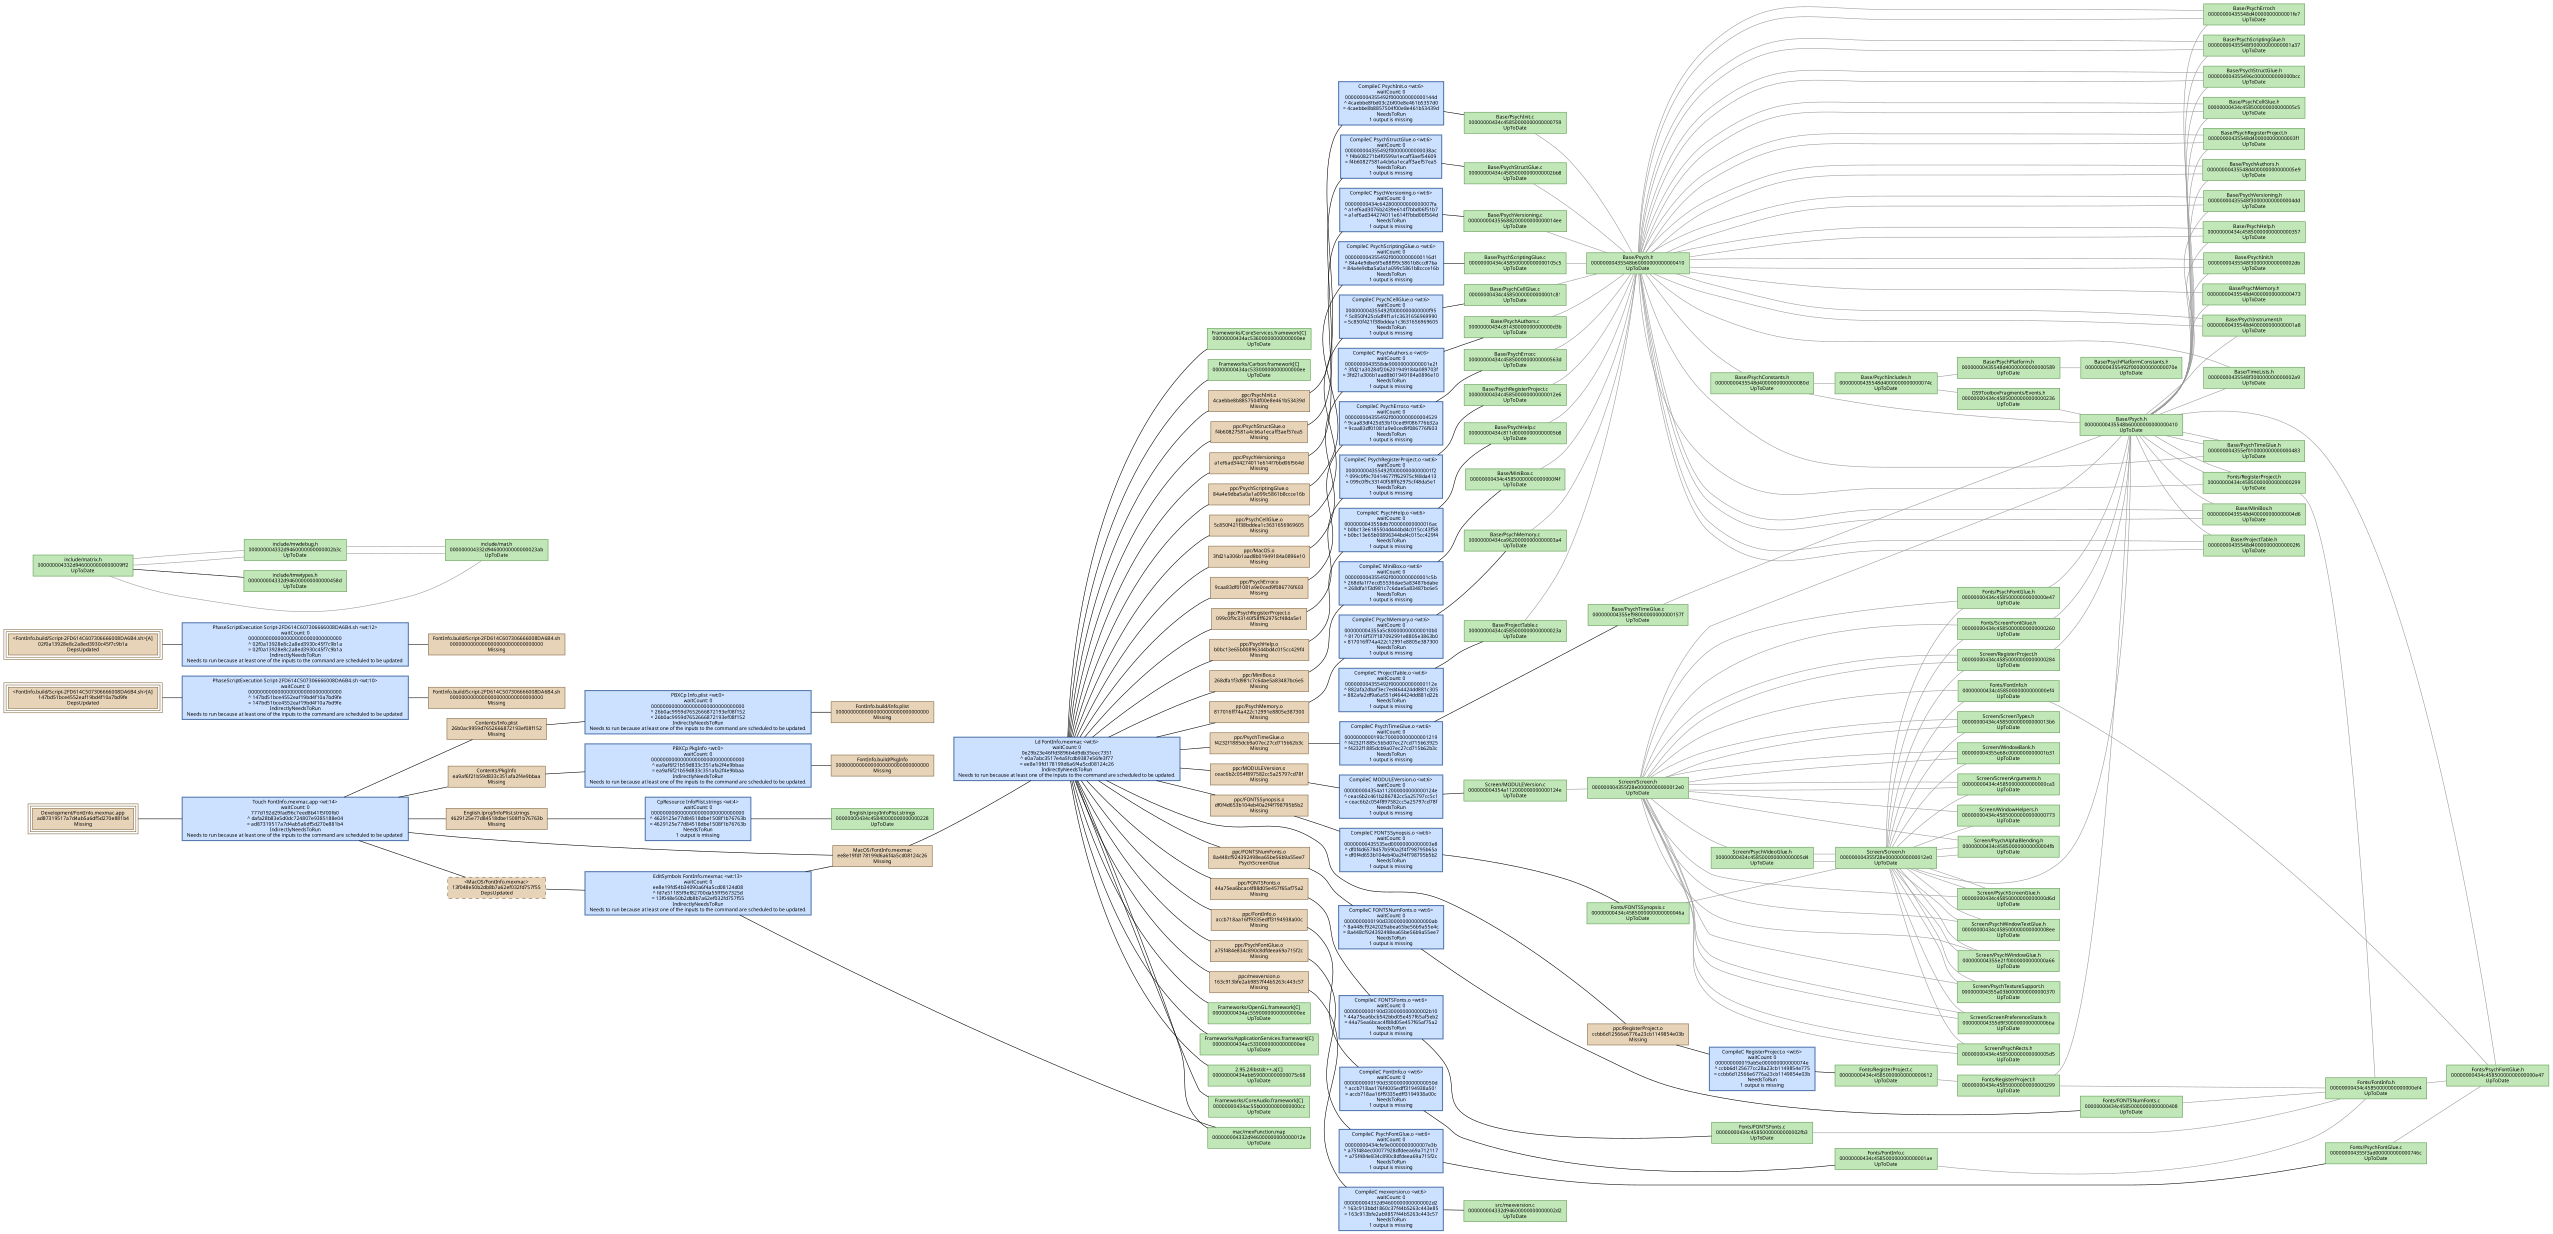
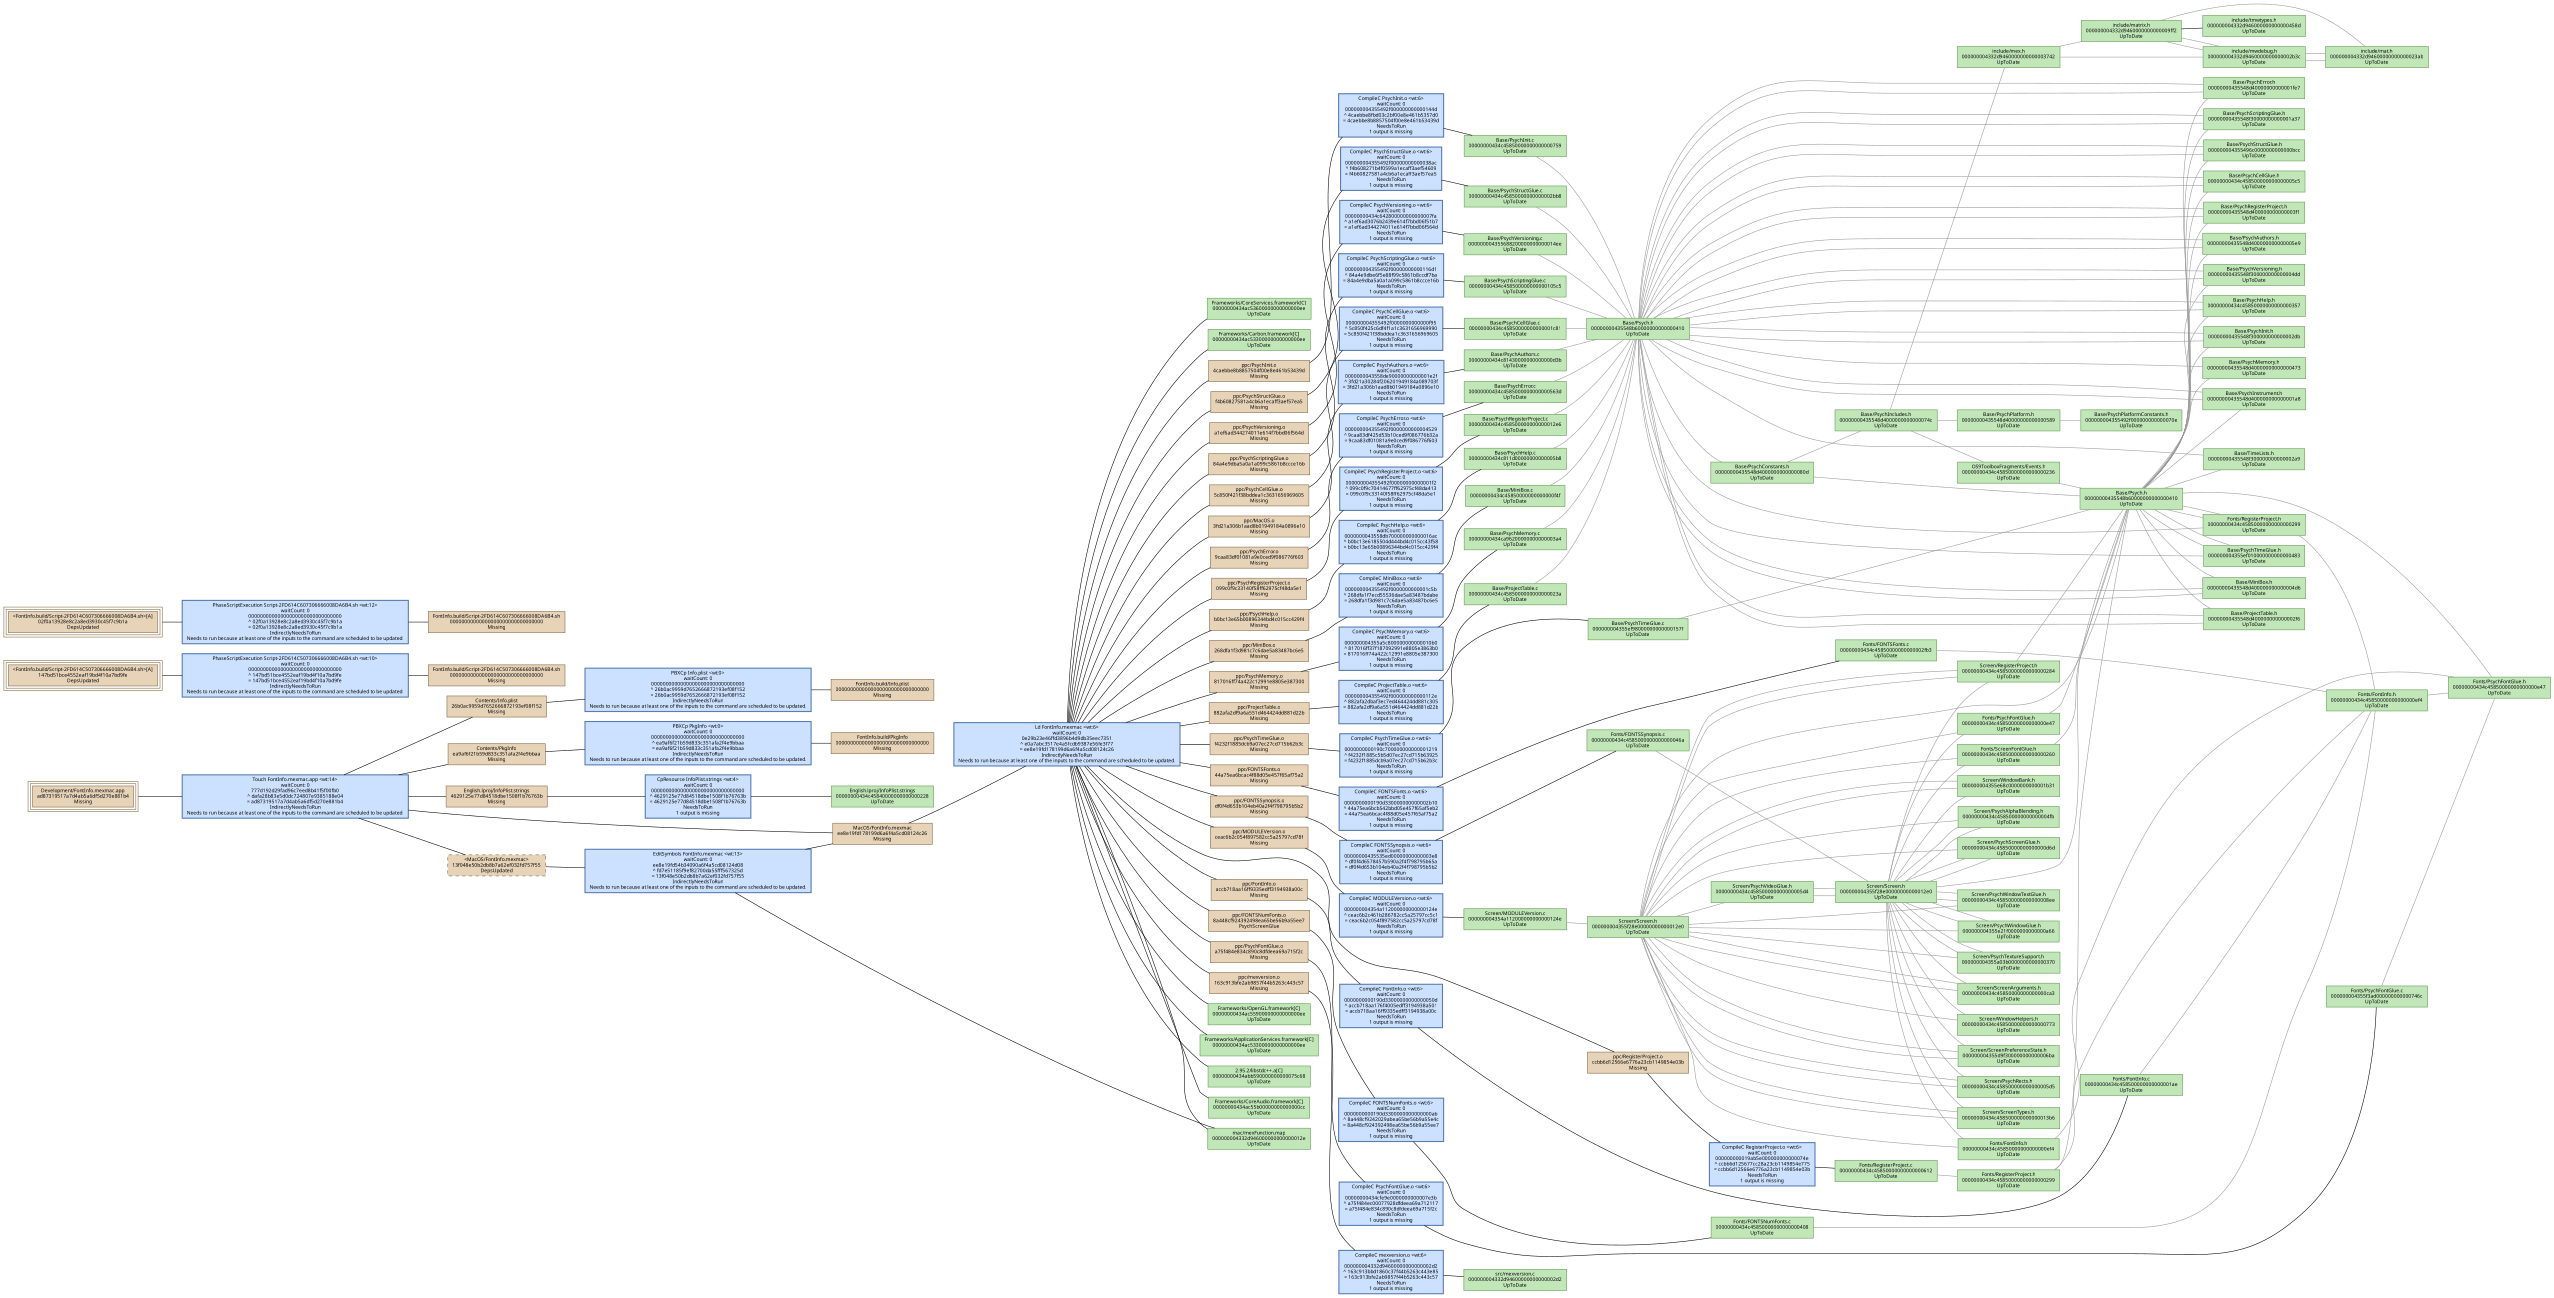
none -> (2009, 57)
none -> (1259, 713)
